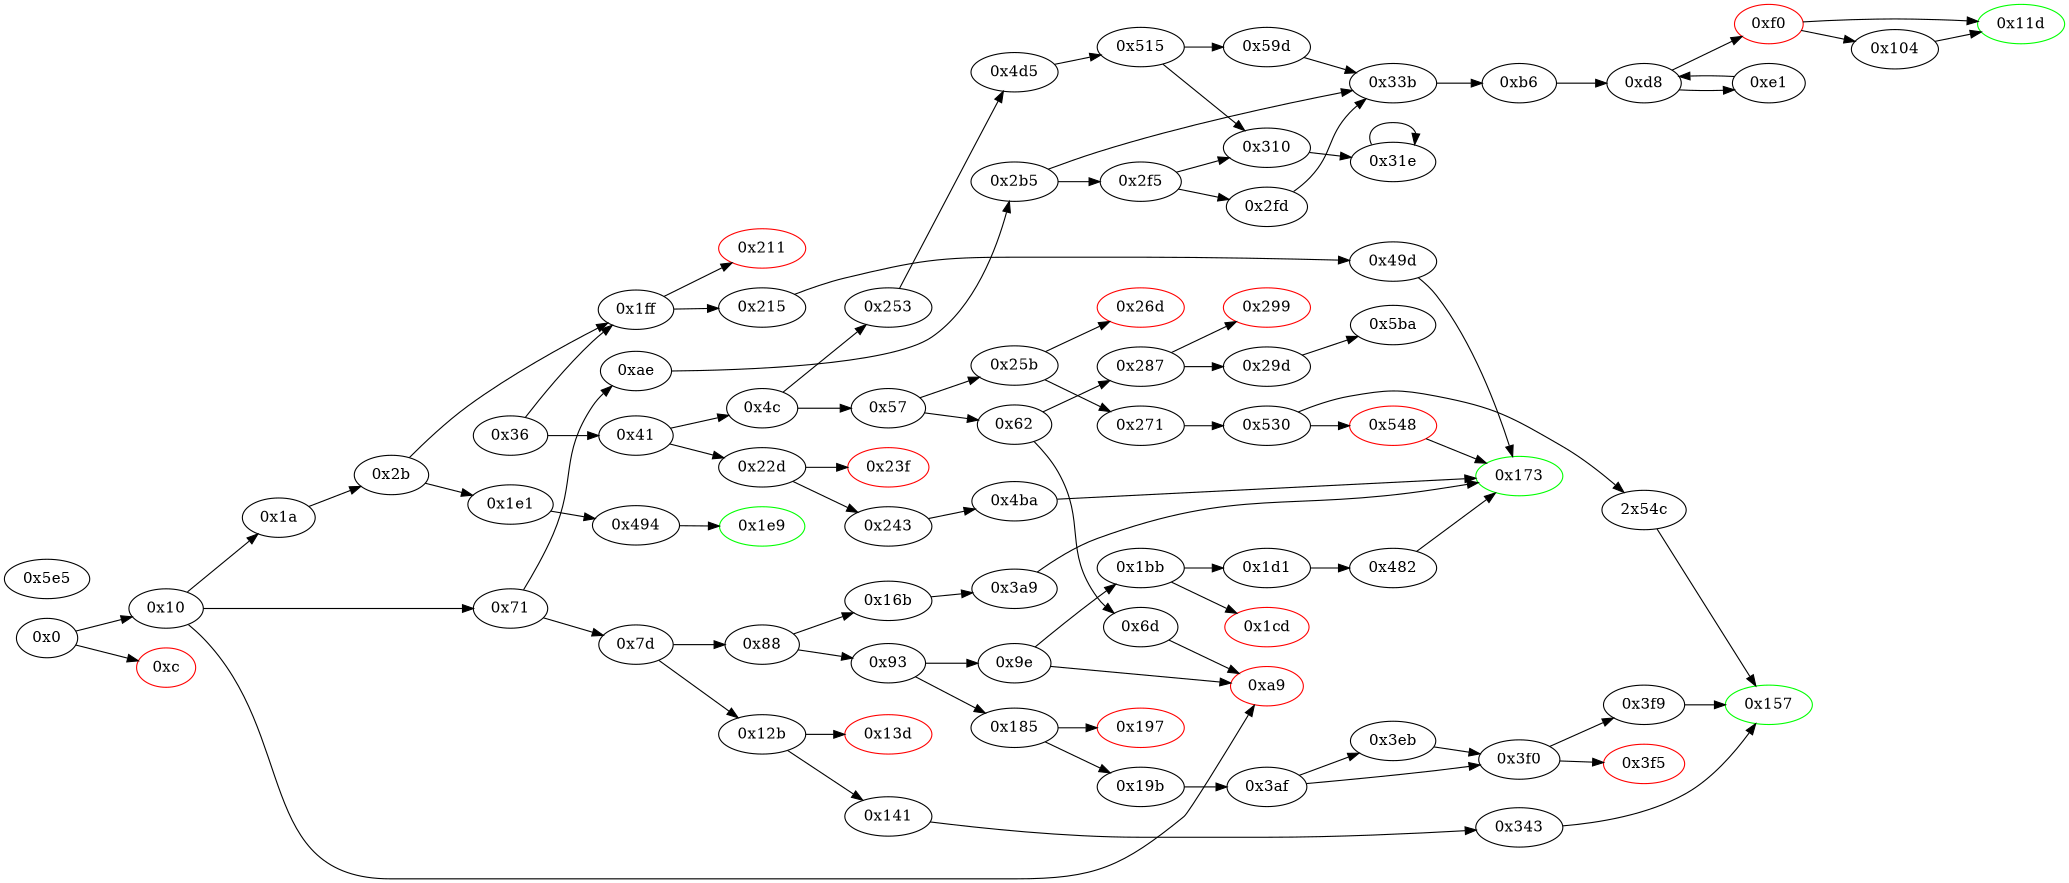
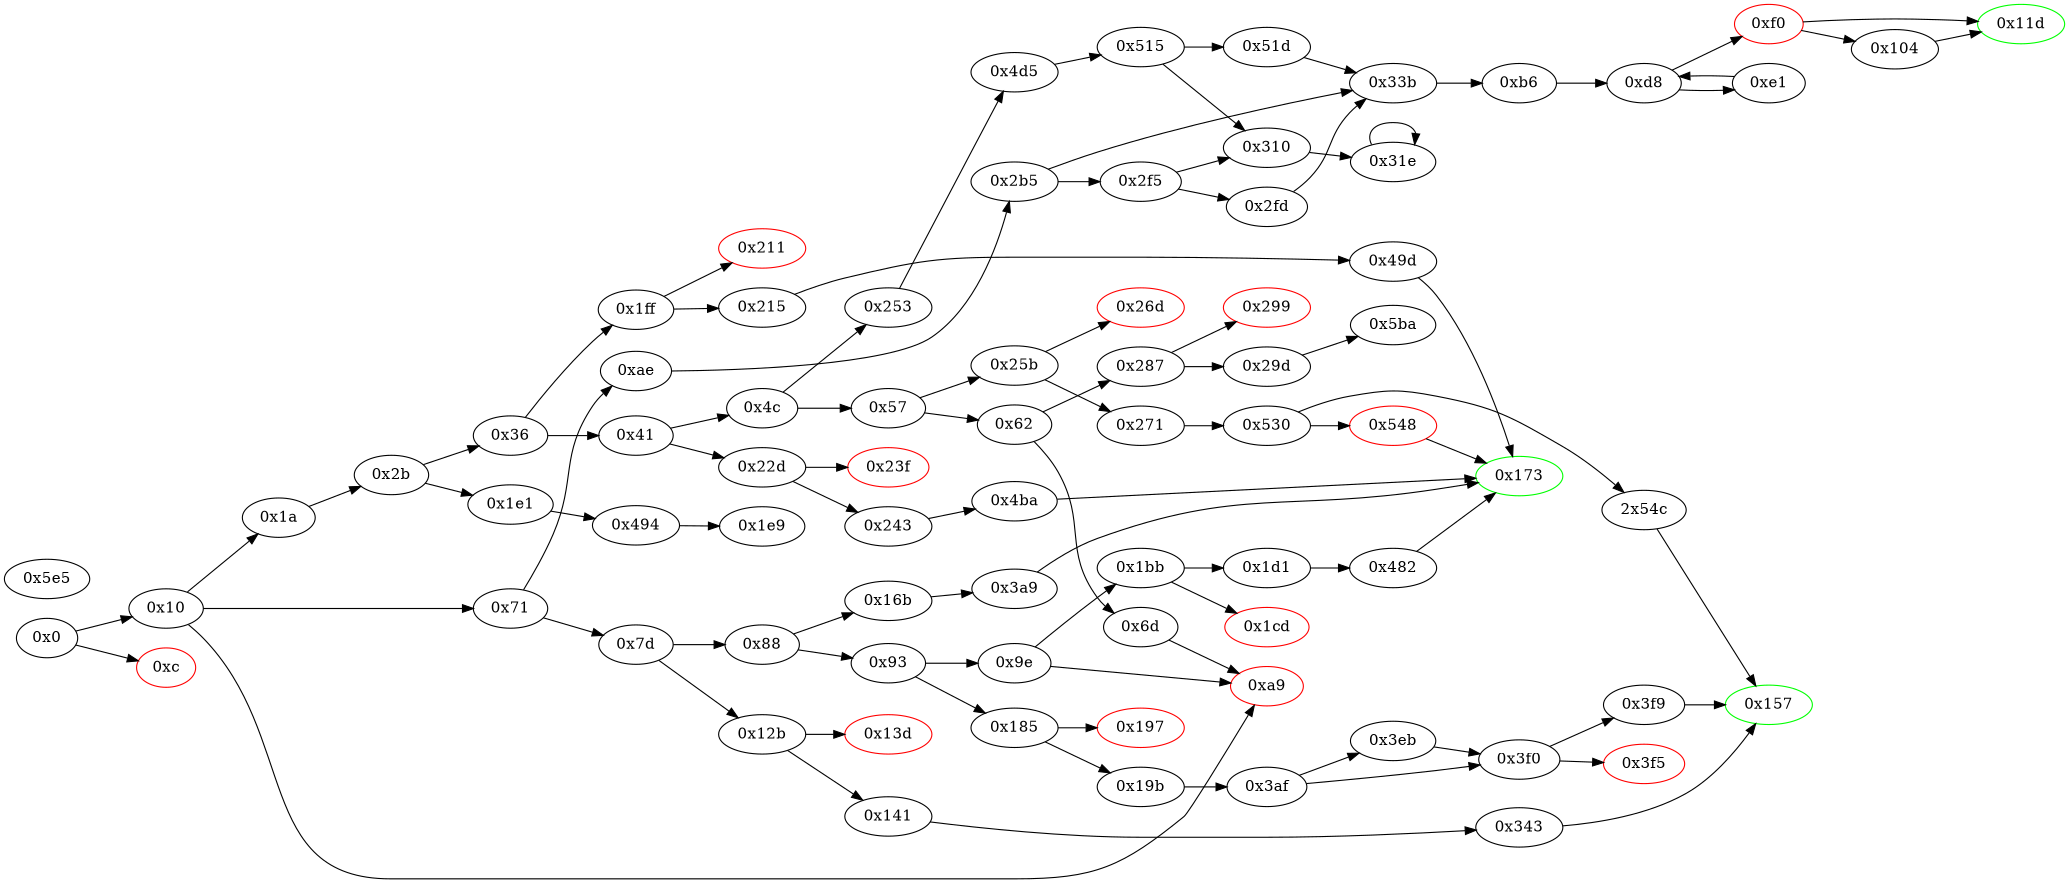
(1267, 47) -> (1267, 47)
(498, 385) -> (446, 457)
(762, 526) -> (762, 526)
